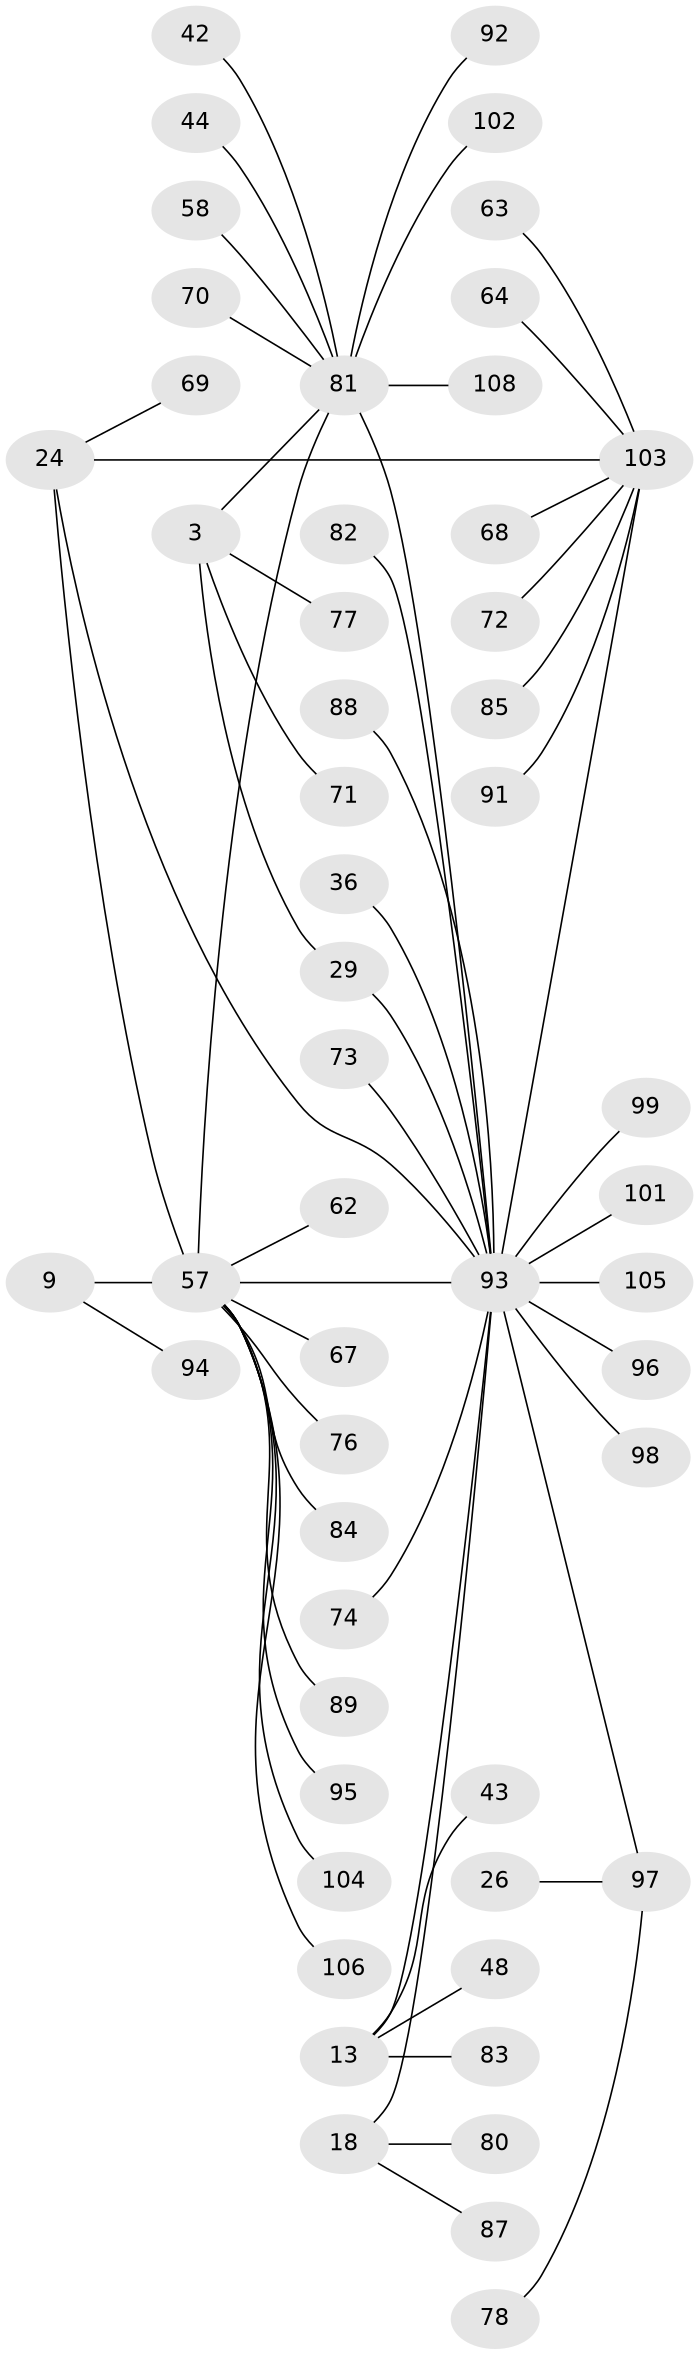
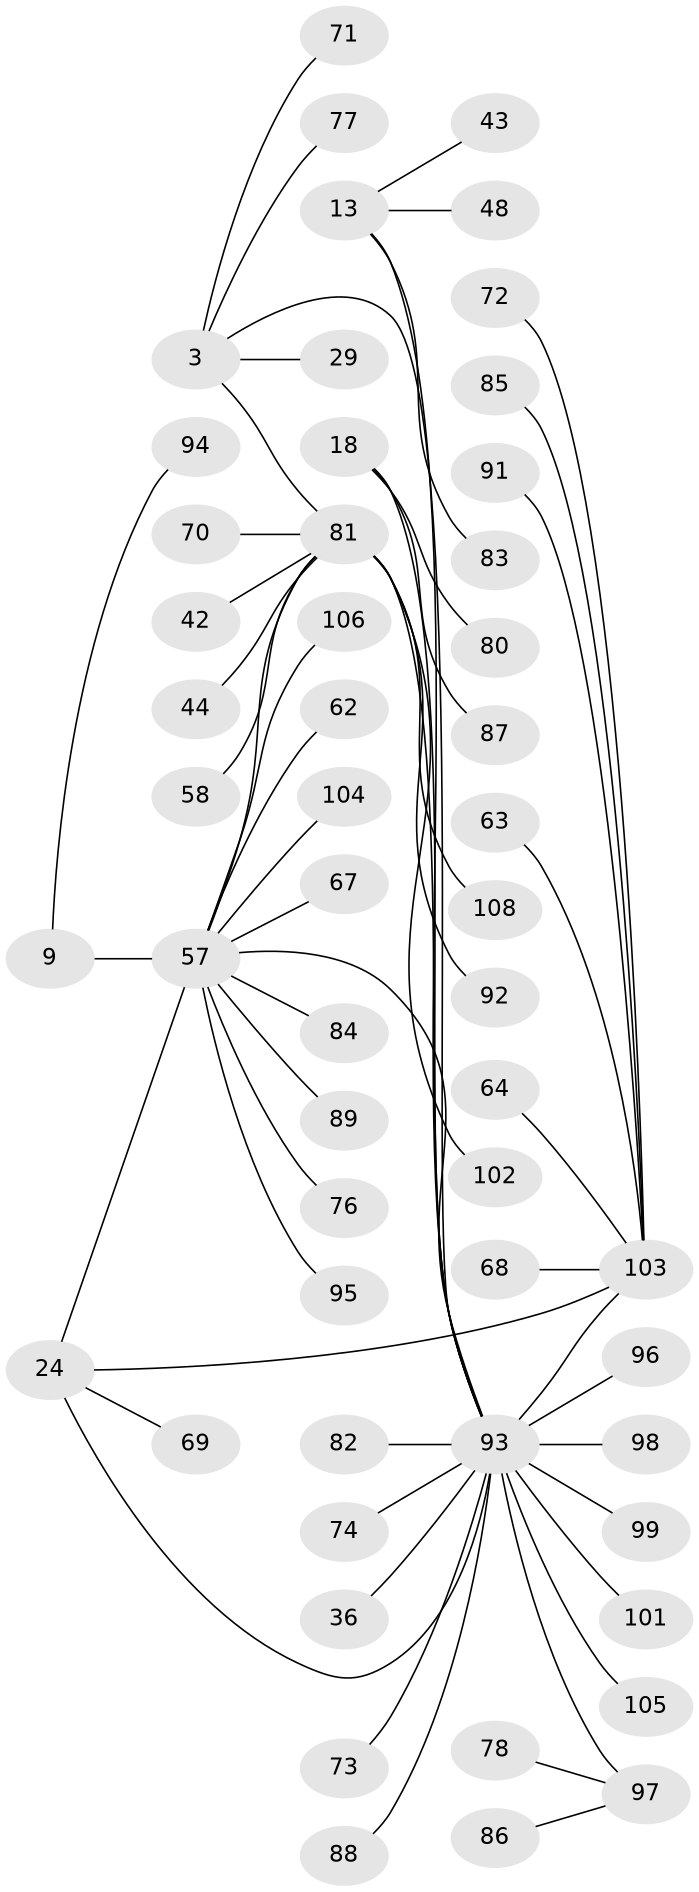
(443, 1118) -> (442, 777)
(495, 1882) -> (495, 1838)
